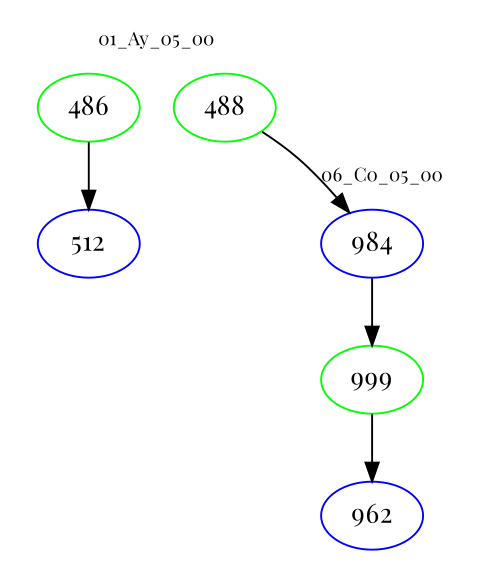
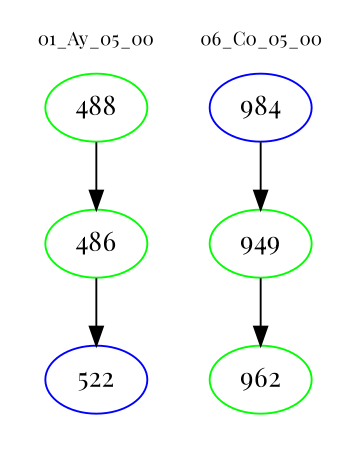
(318, 177) -> (96, 166)
(89, 244) -> (96, 380)
(372, 380) -> (261, 244)
(372, 516) -> (261, 380)
